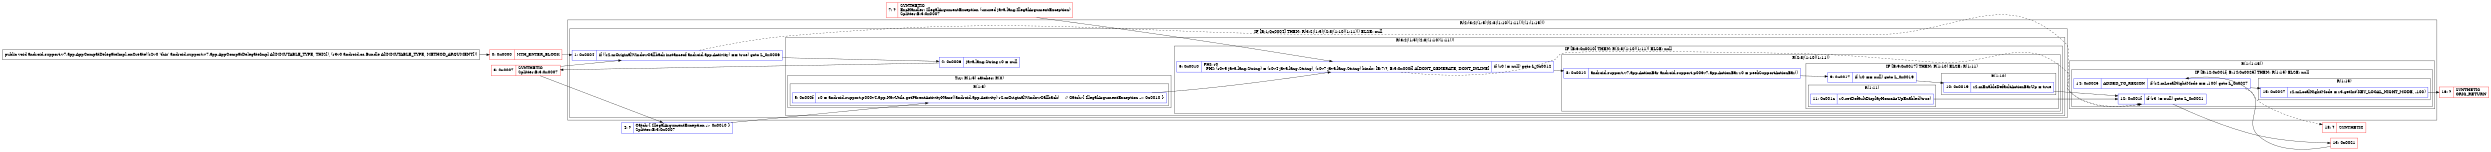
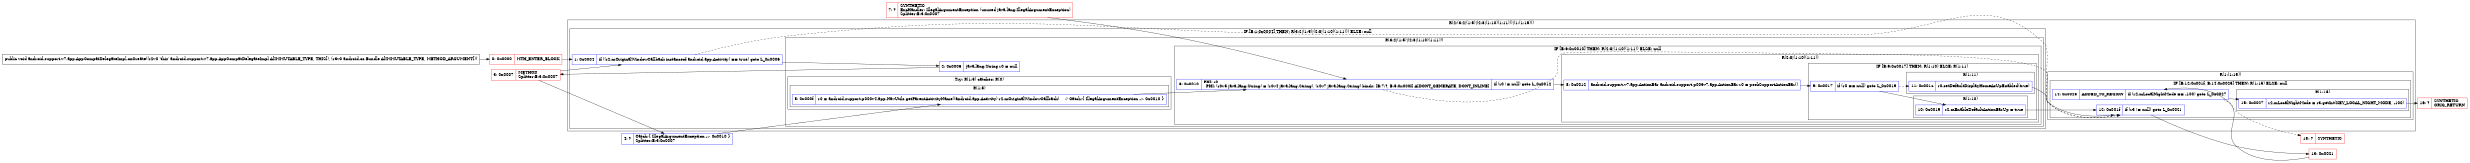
(531, 68) -> (528, 73)
none -> (1902, 86)
